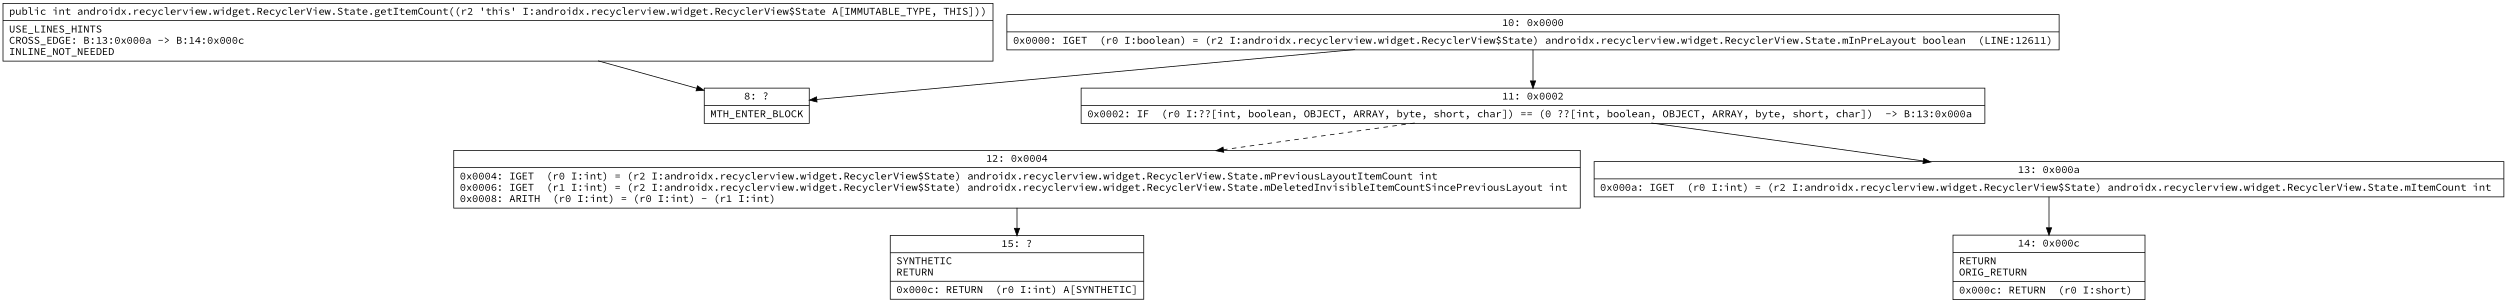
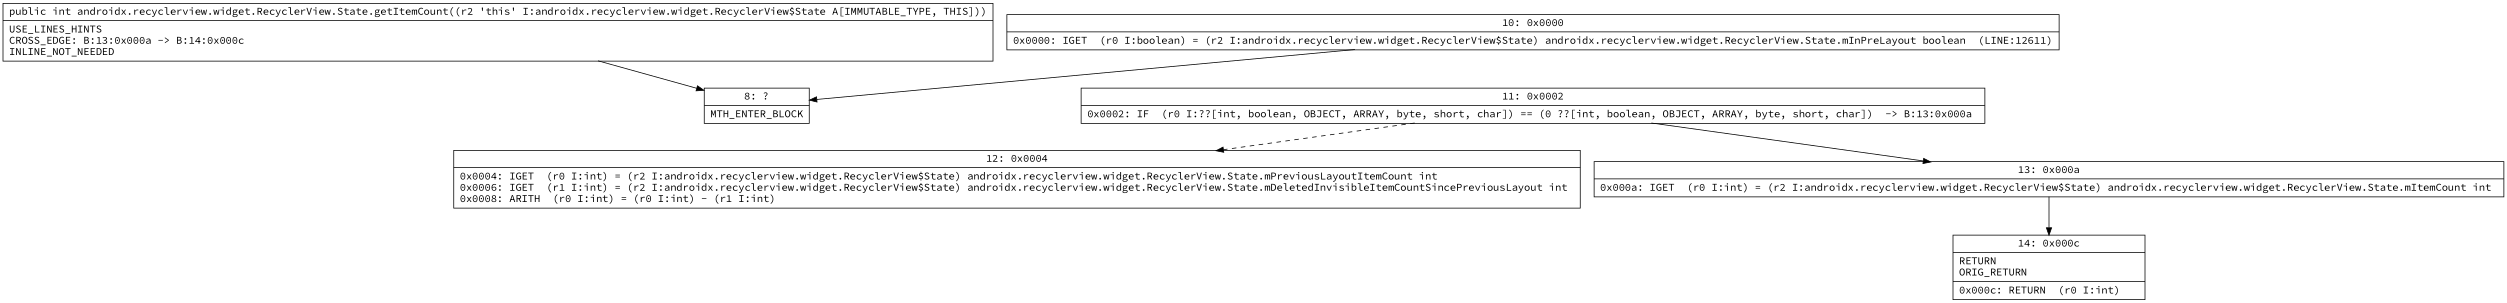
(1533, 65) -> none
(1017, 267) -> none
(2049, 290) -> (2043, 290)
